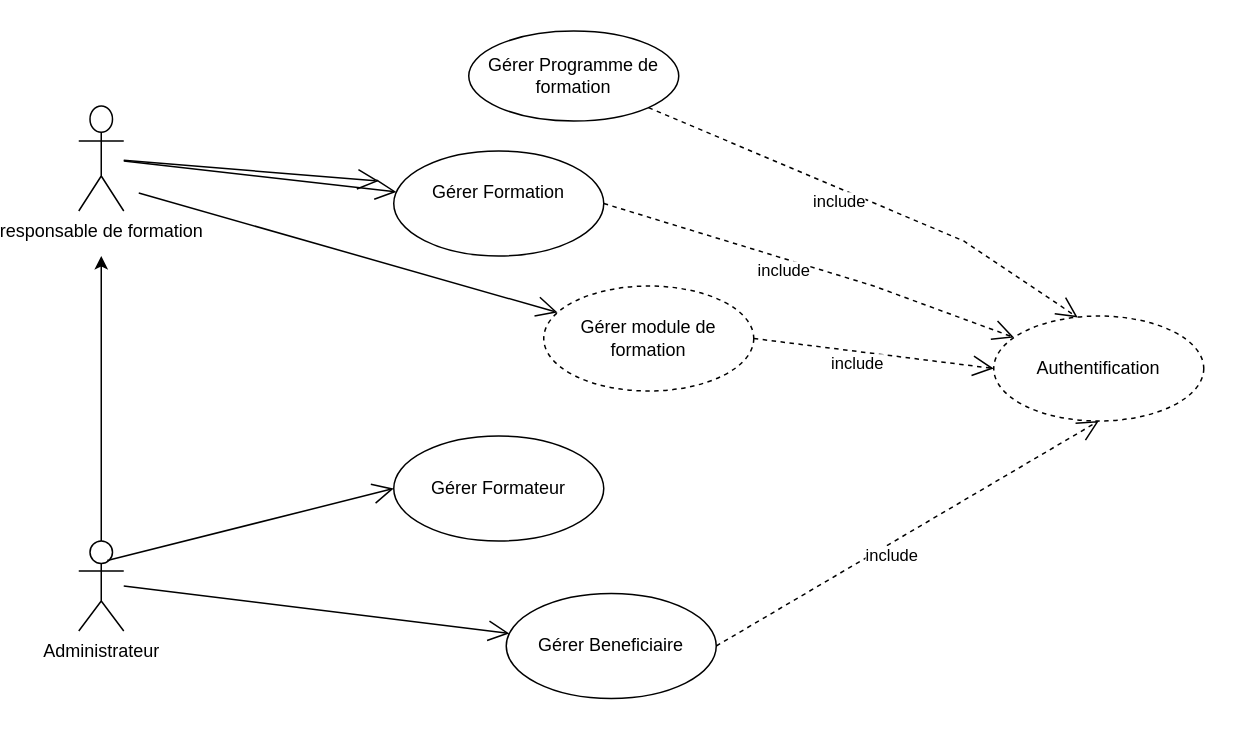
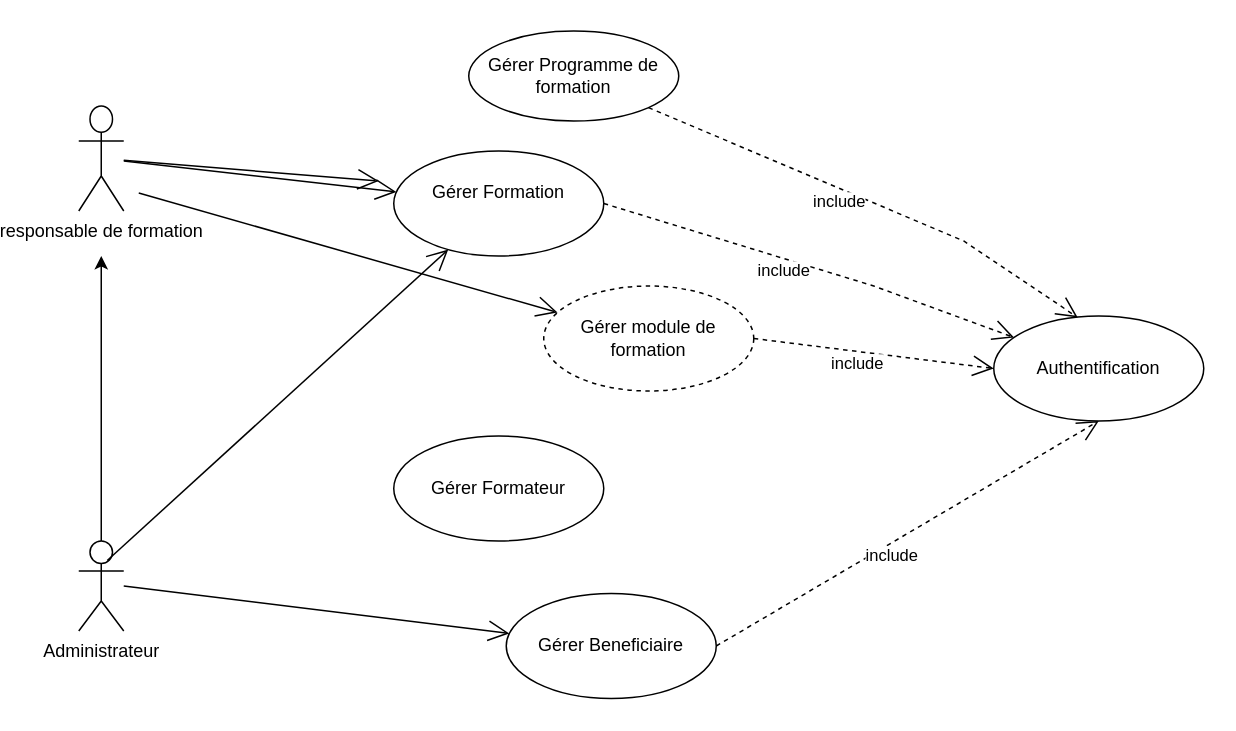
(1099, 368) -> (1099, 368)
(249, 525) -> (277, 406)
